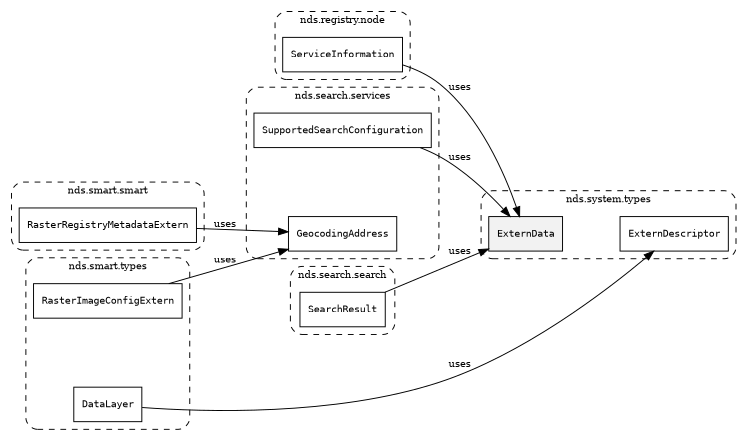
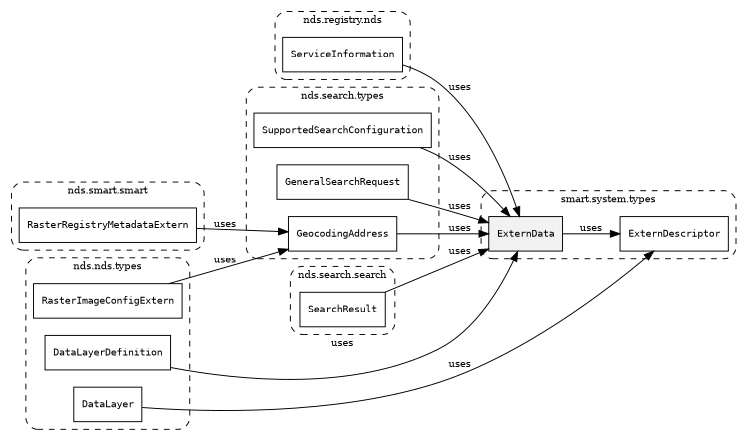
(343, 21) -> (343, 21)
(343, 96) -> (343, 96)
none -> (343, 182)
(609, 200) -> (609, 200)
none -> (432, 234)
none -> (586, 234)
(108, 267) -> (108, 267)
none -> (108, 353)
